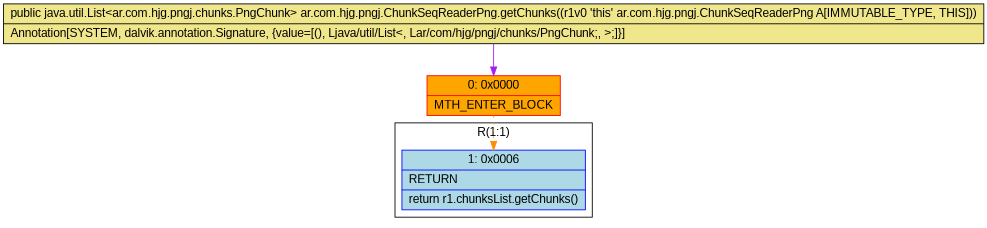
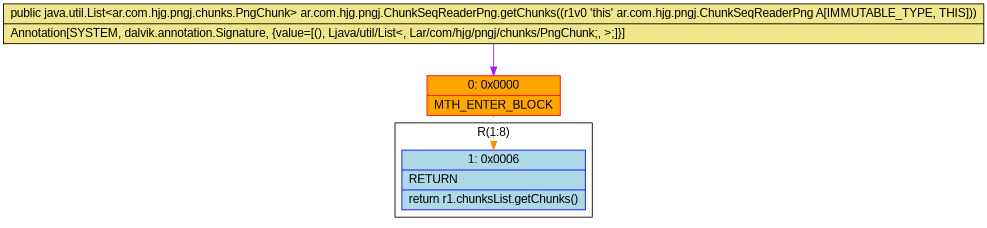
(494, 133) -> (494, 133)
